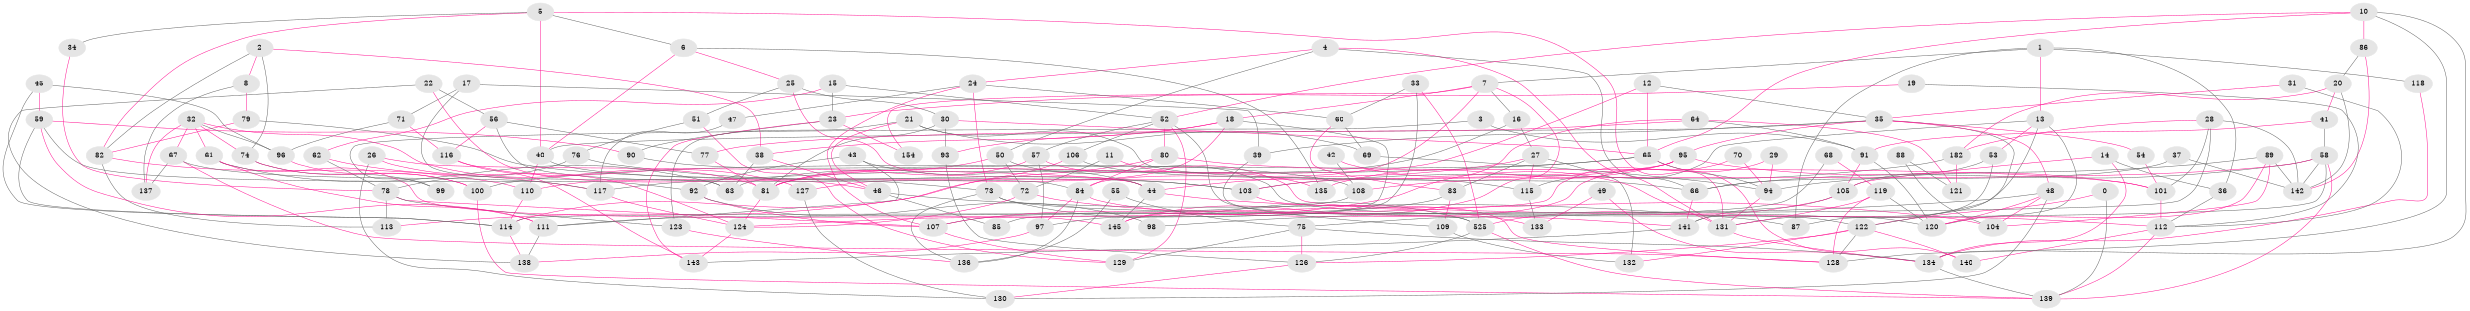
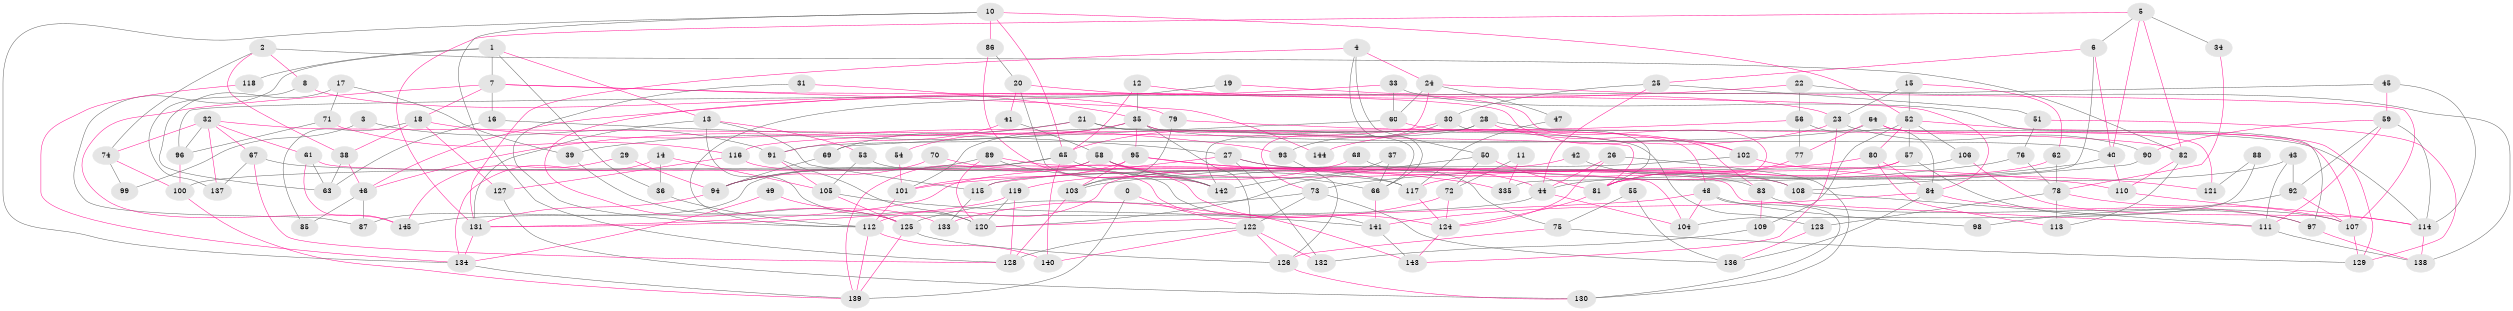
(908, 156) -> (1320, 156)
(1957, 156) -> (1744, 156)
(1321, 191) -> (1505, 191)
(1480, 227) -> (907, 227)
(1615, 243) -> none
